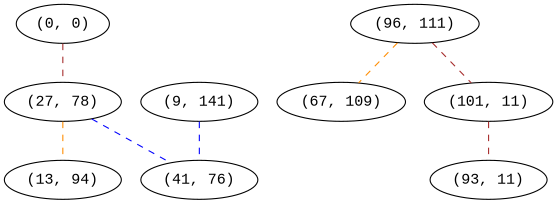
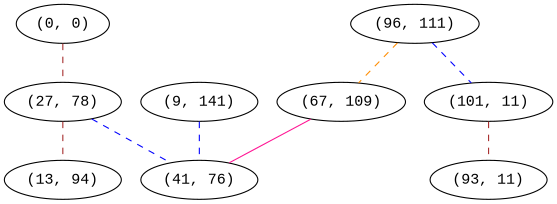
(452, 63) -> (452, 63)
(63, 141) -> (63, 141)
none -> (270, 141)
